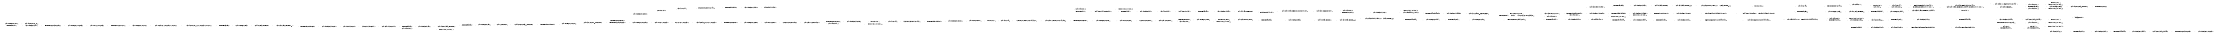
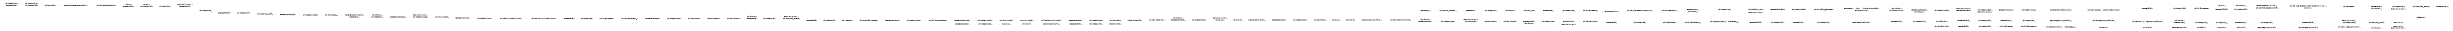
none -> (331, 15)
